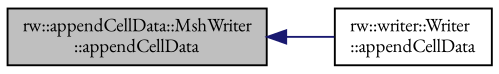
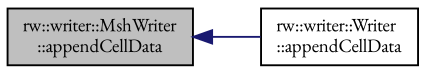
(137, 37) -> (100, 37)
